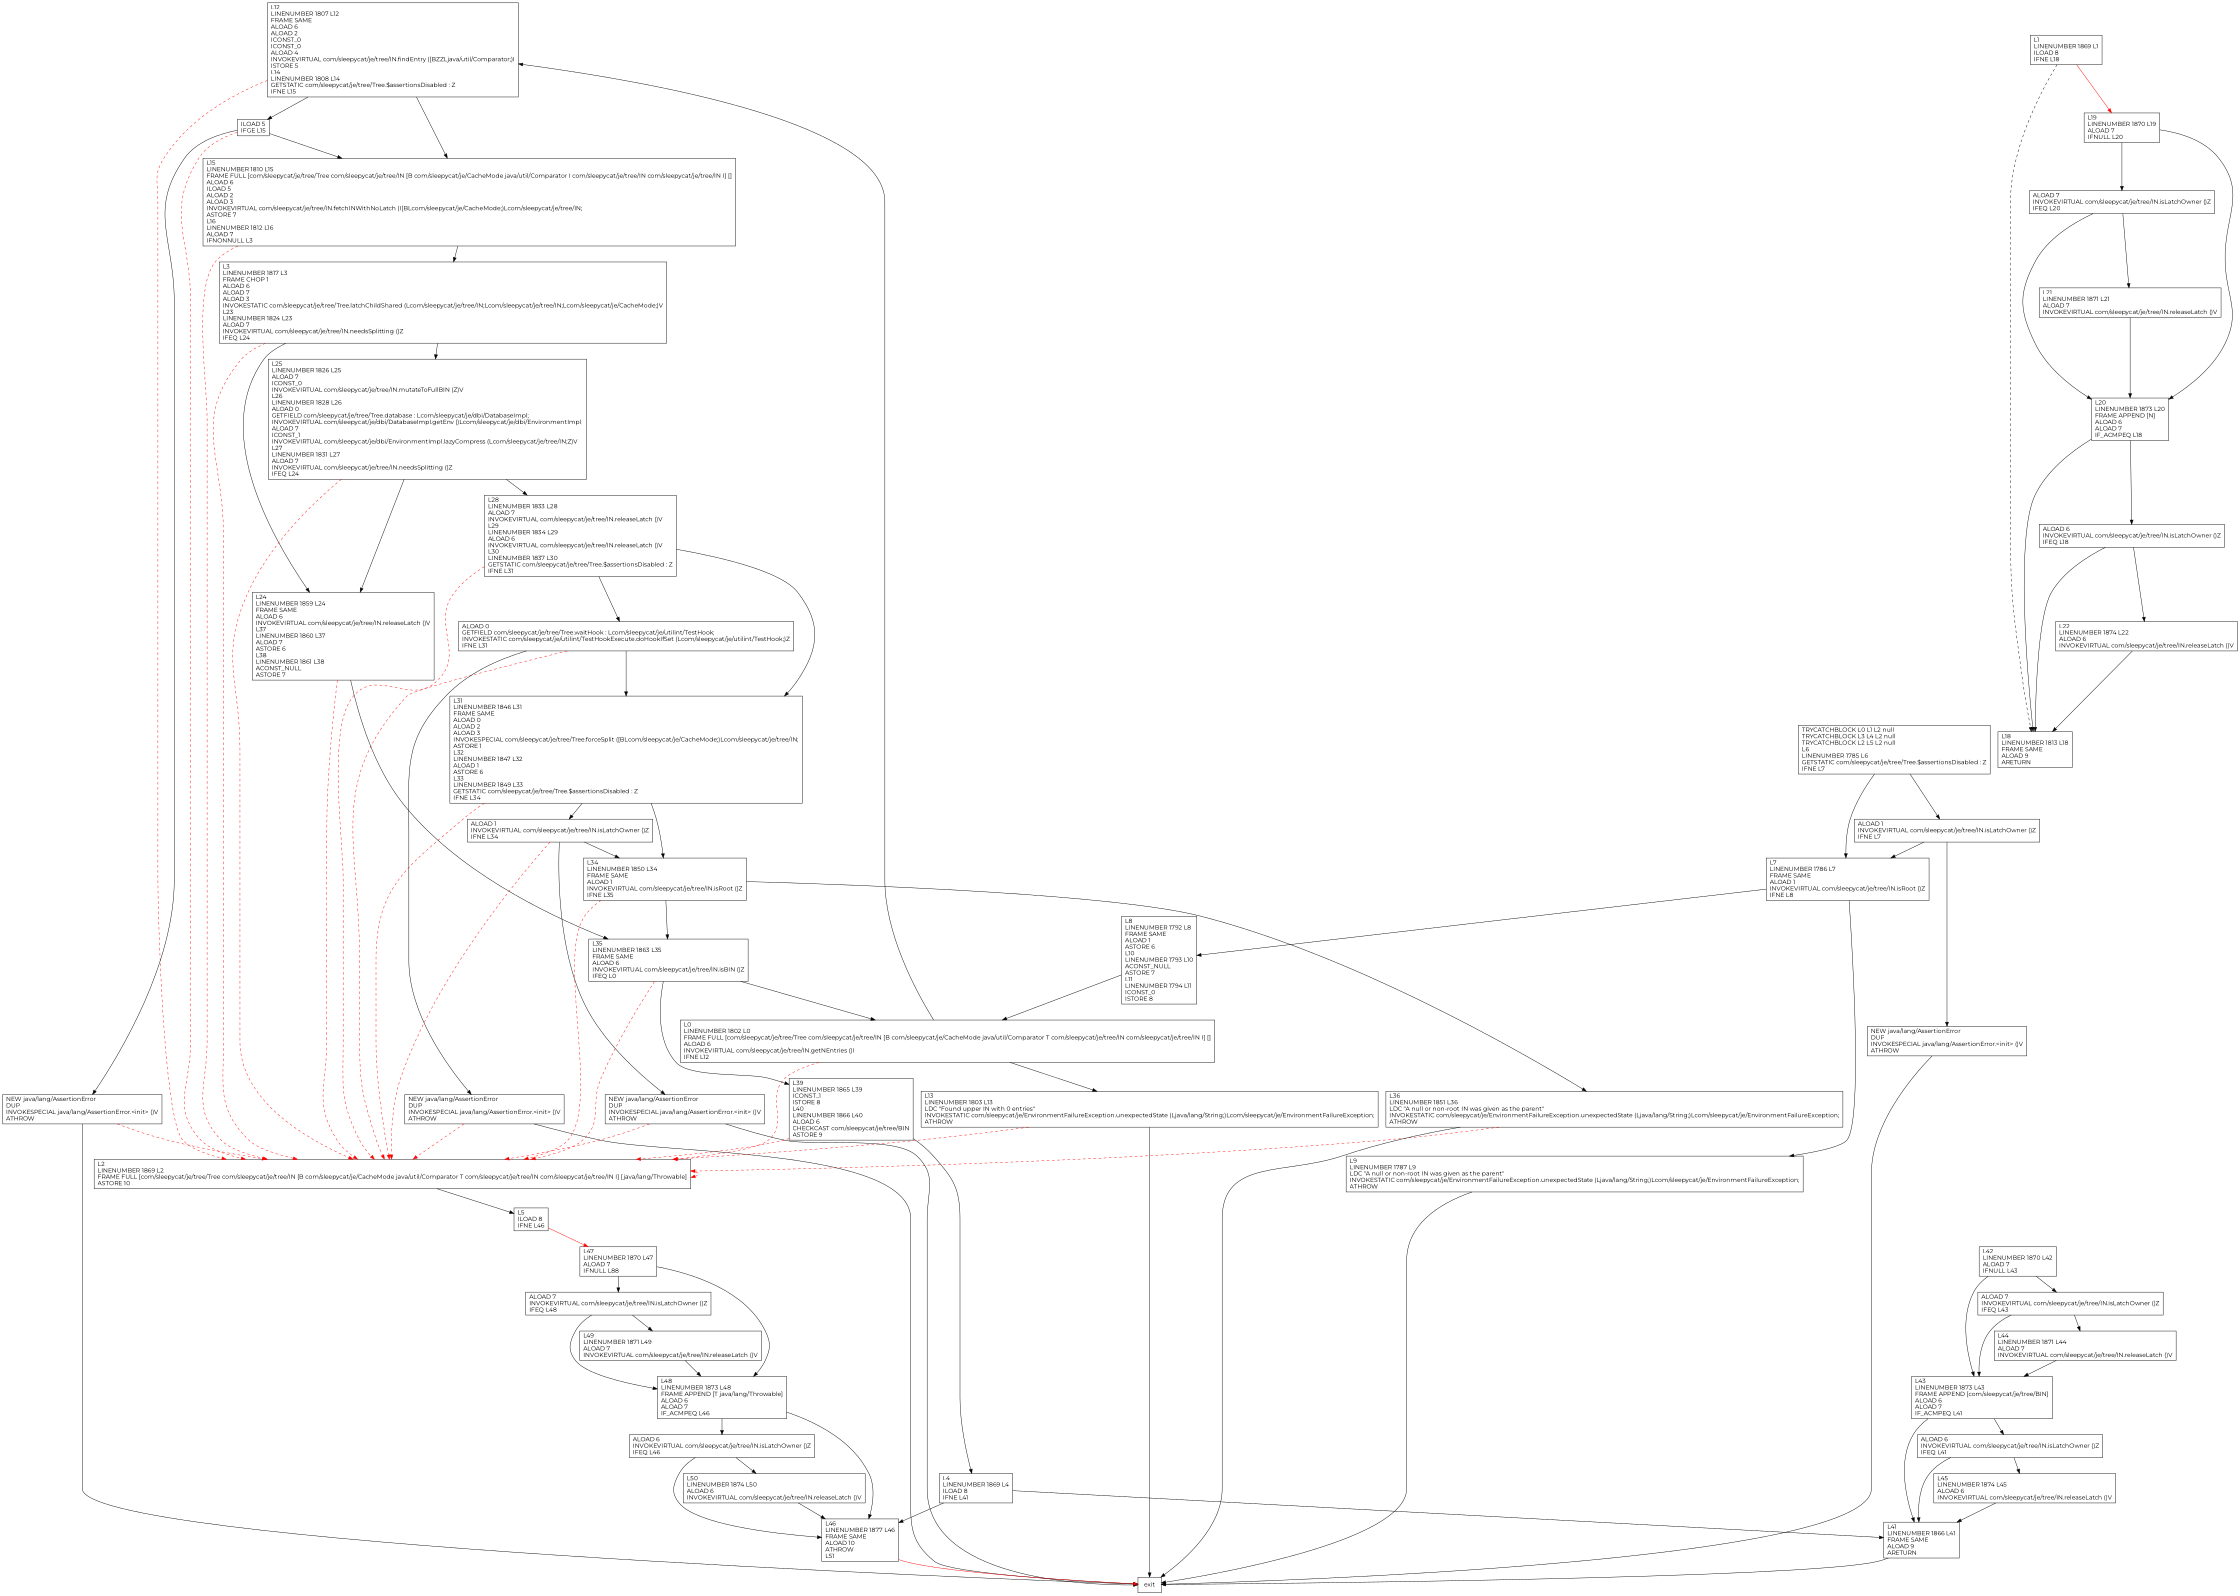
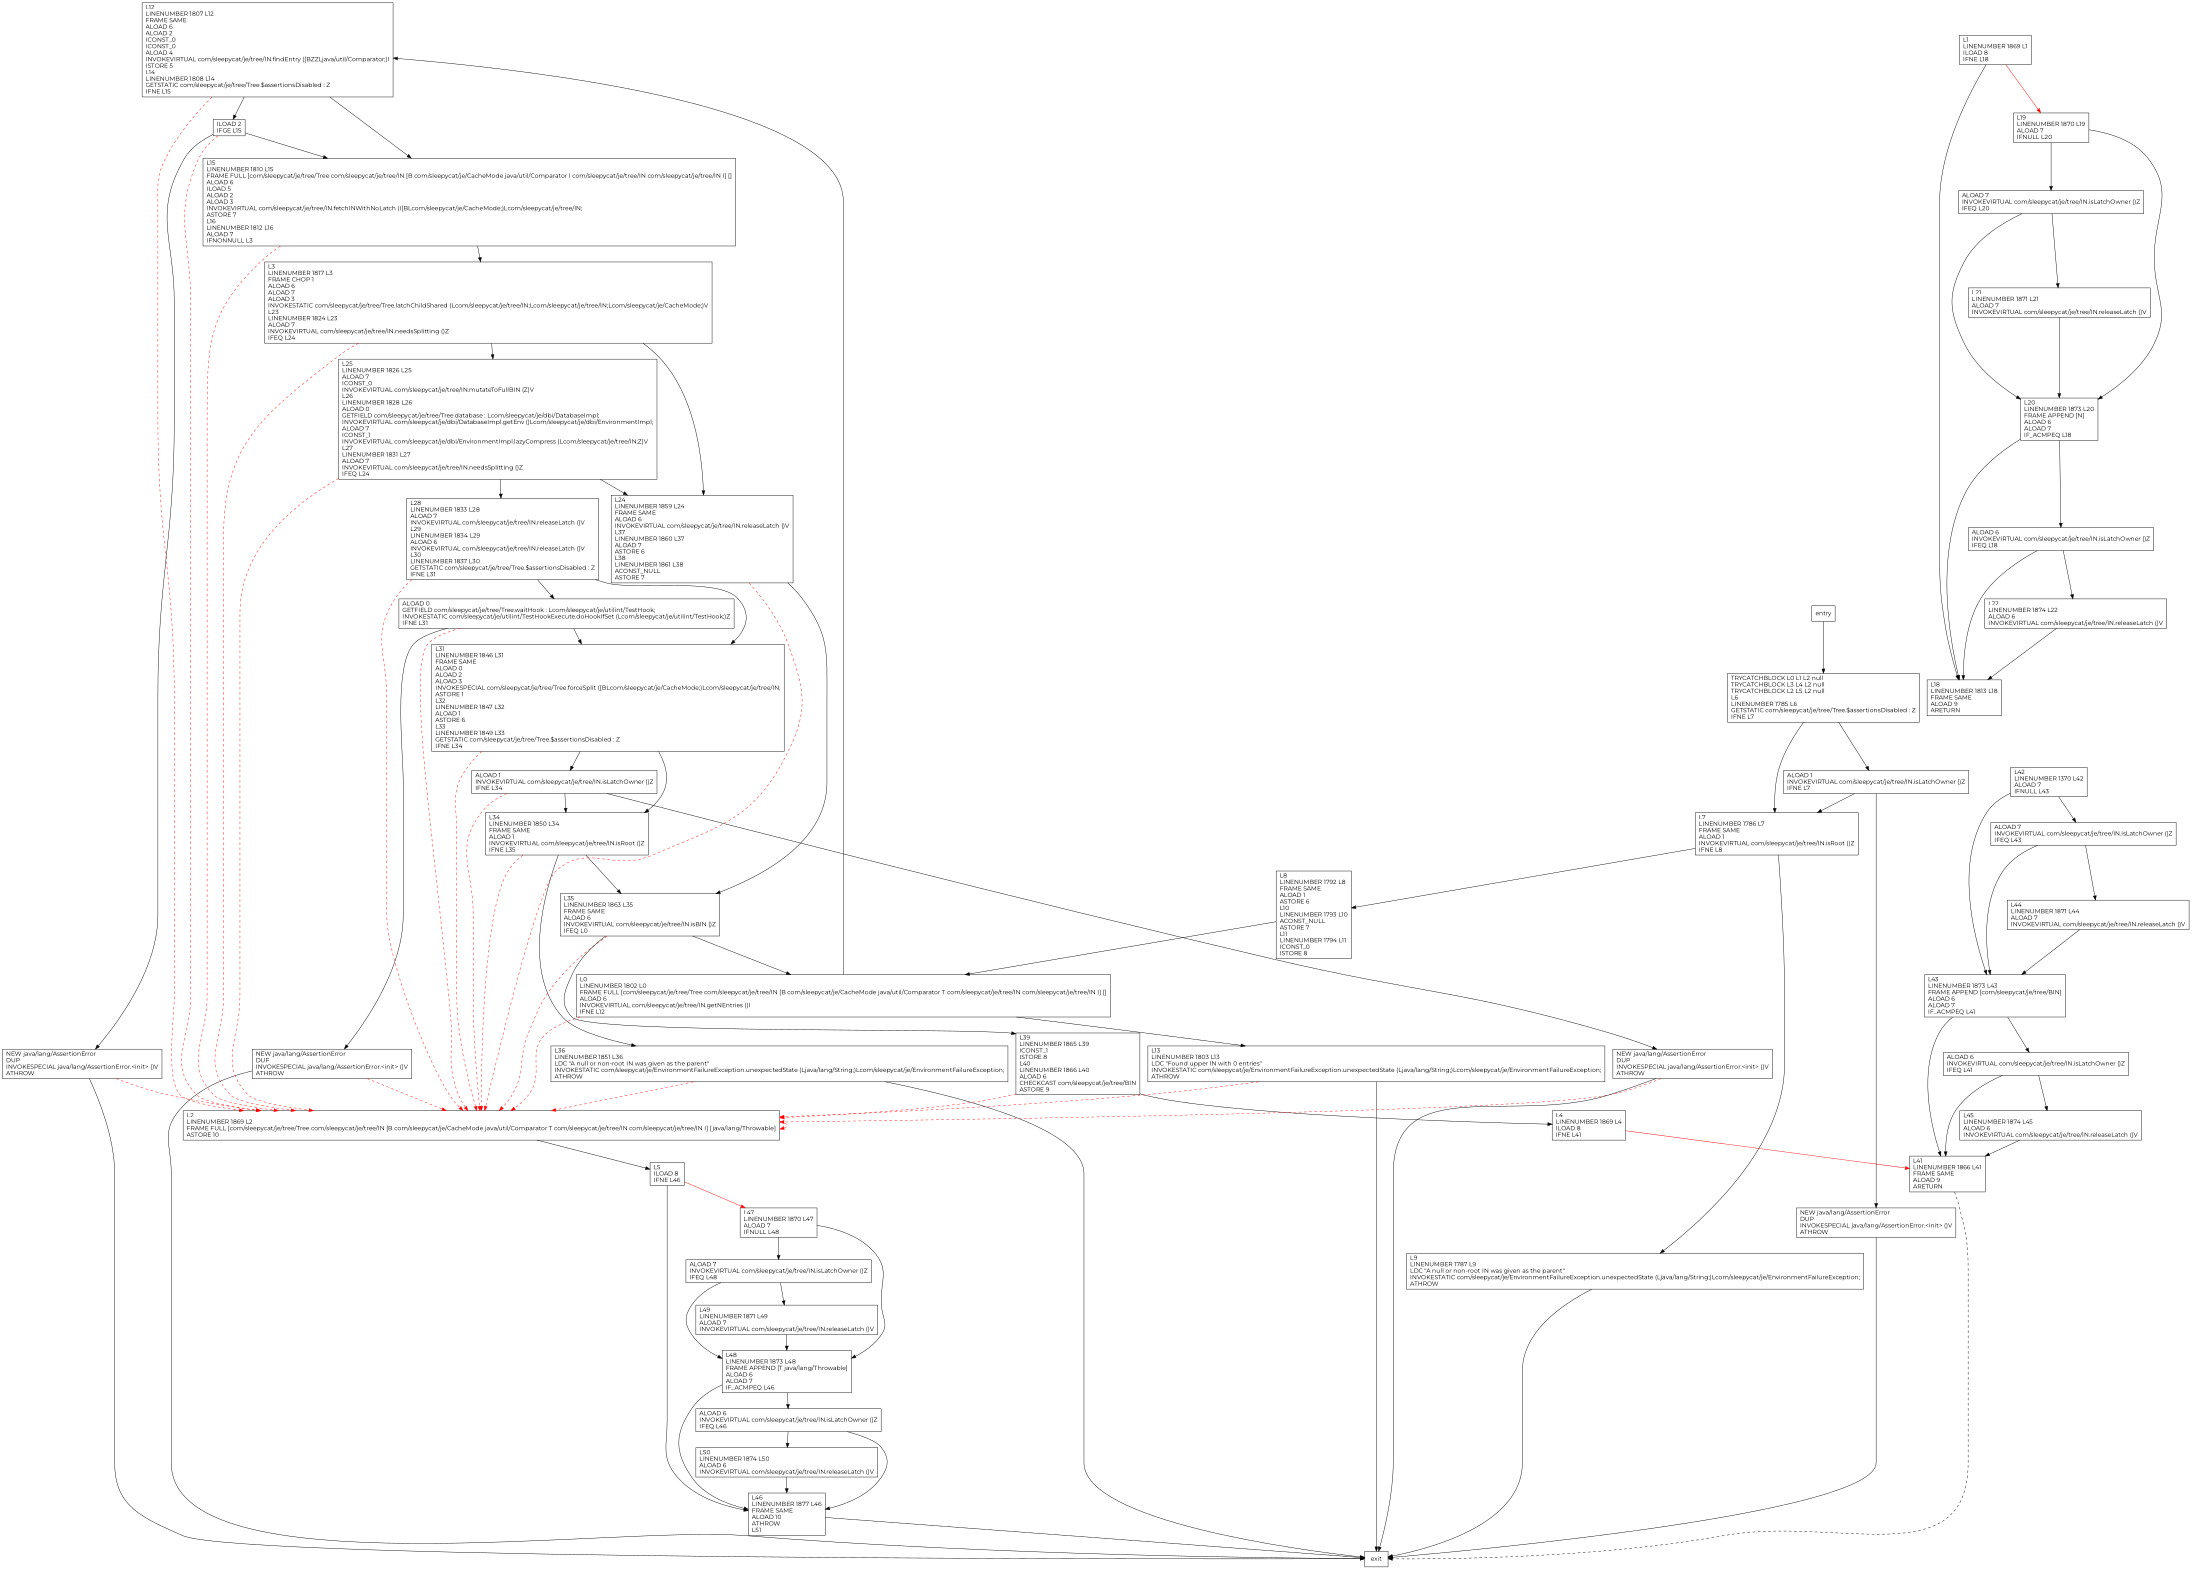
(253, 128) -> (229, 128)
(2010, 392) -> (1940, 366)
none -> (1823, 614)
(618, 1261) -> (779, 1223)
(2018, 1261) -> (2049, 782)
(923, 1512) -> (667, 1371)
(1446, 1514) -> (1766, 1149)
(1016, 1576) -> (1093, 1537)
(1528, 1579) -> (1837, 1533)
